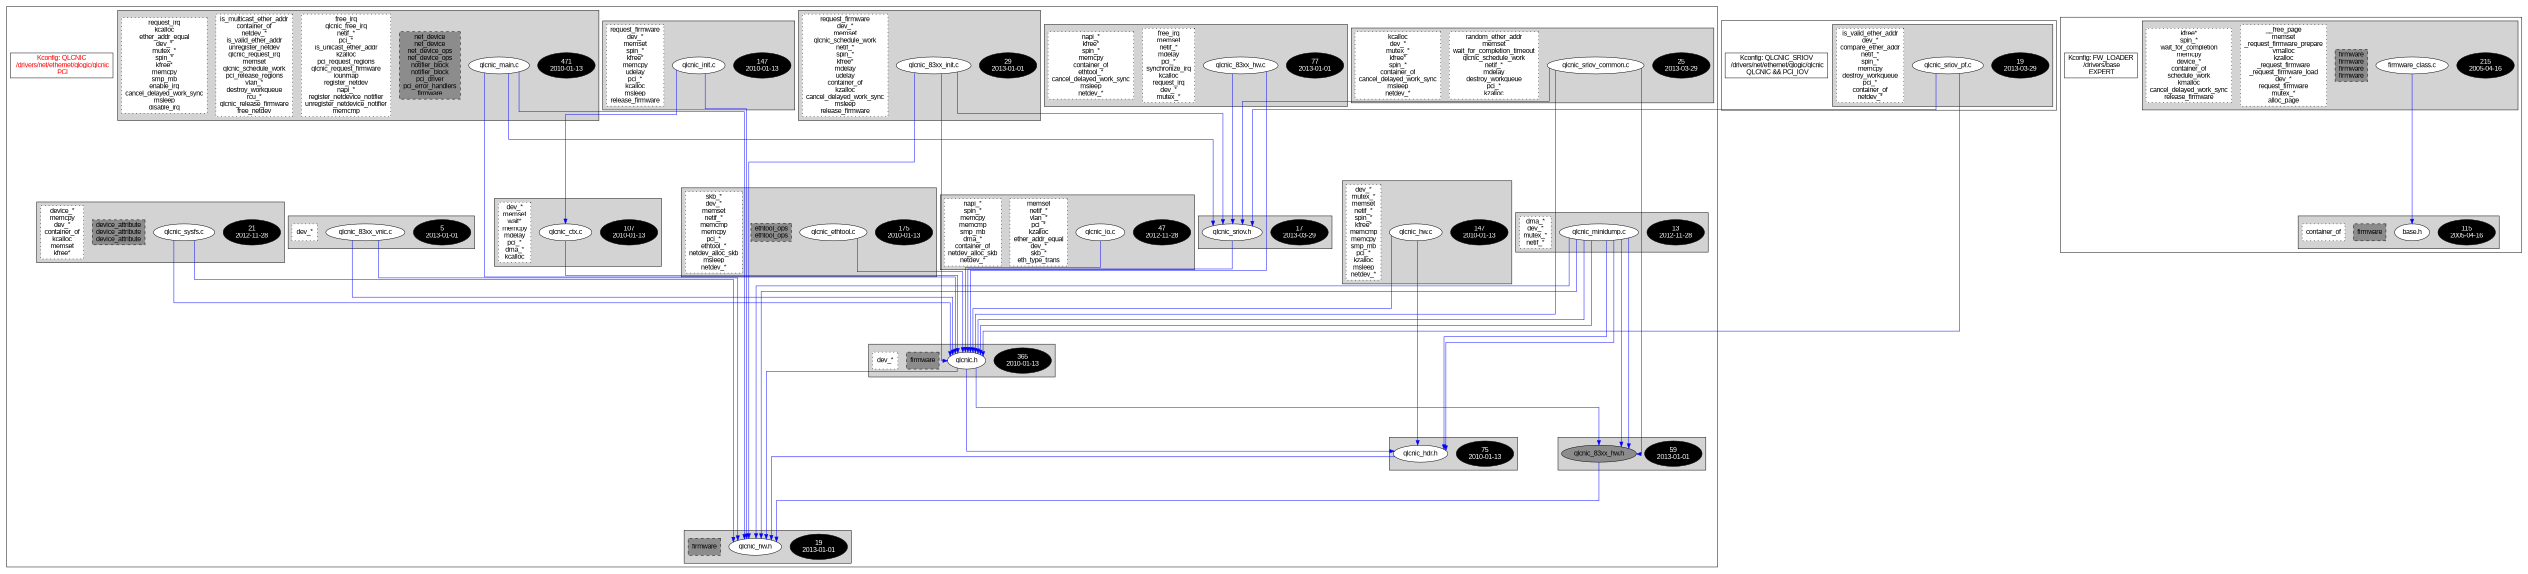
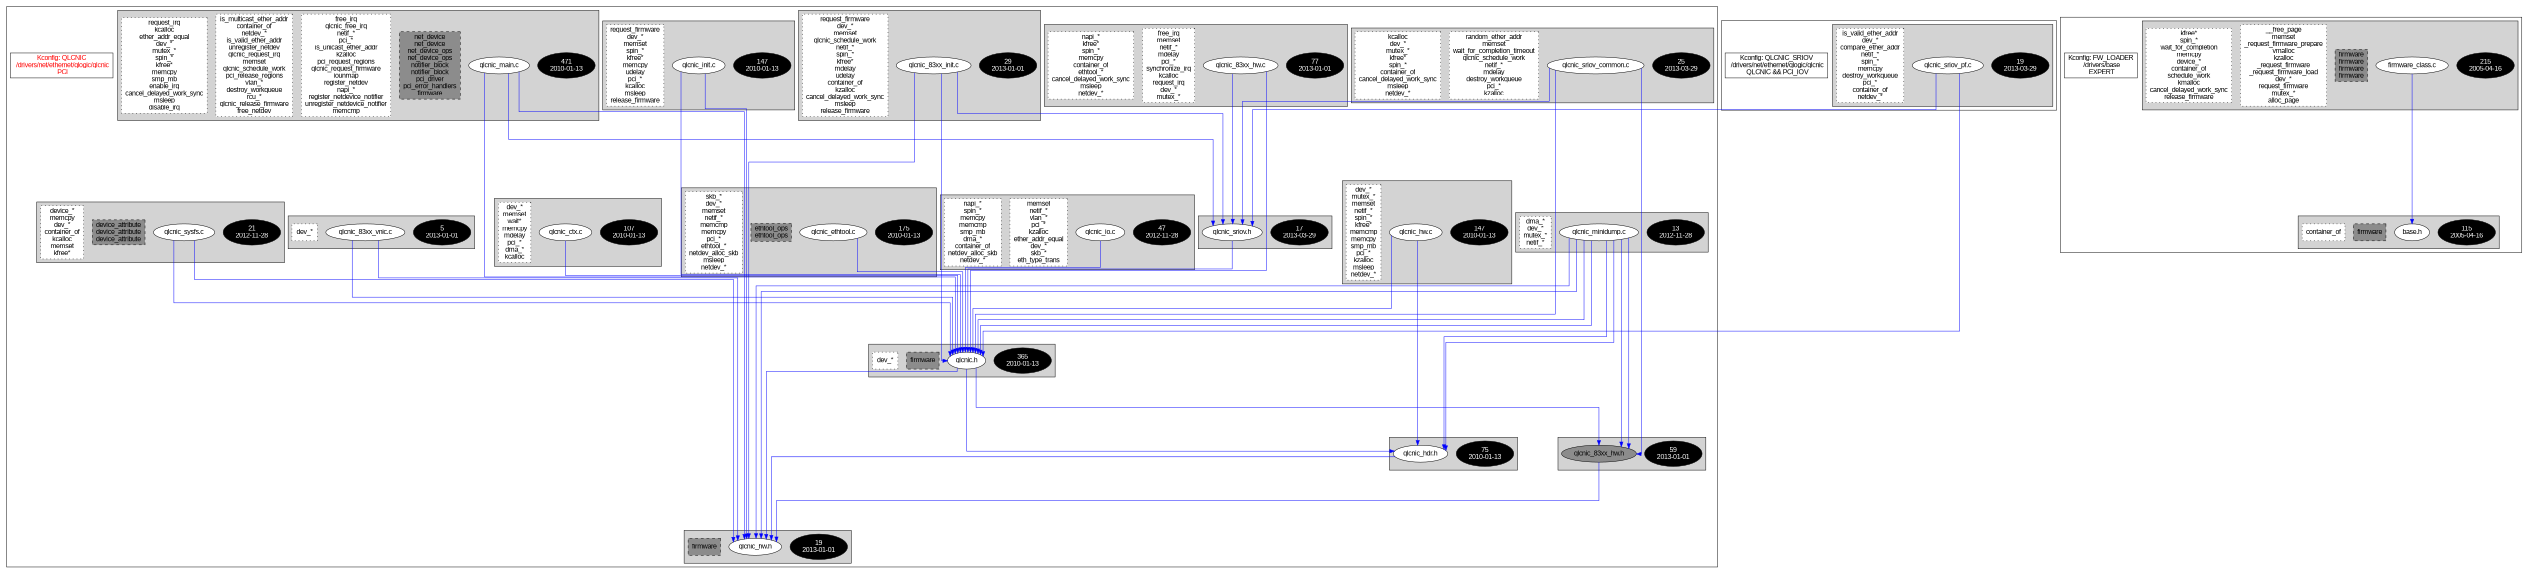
(591, 115) -> (756, 275)
